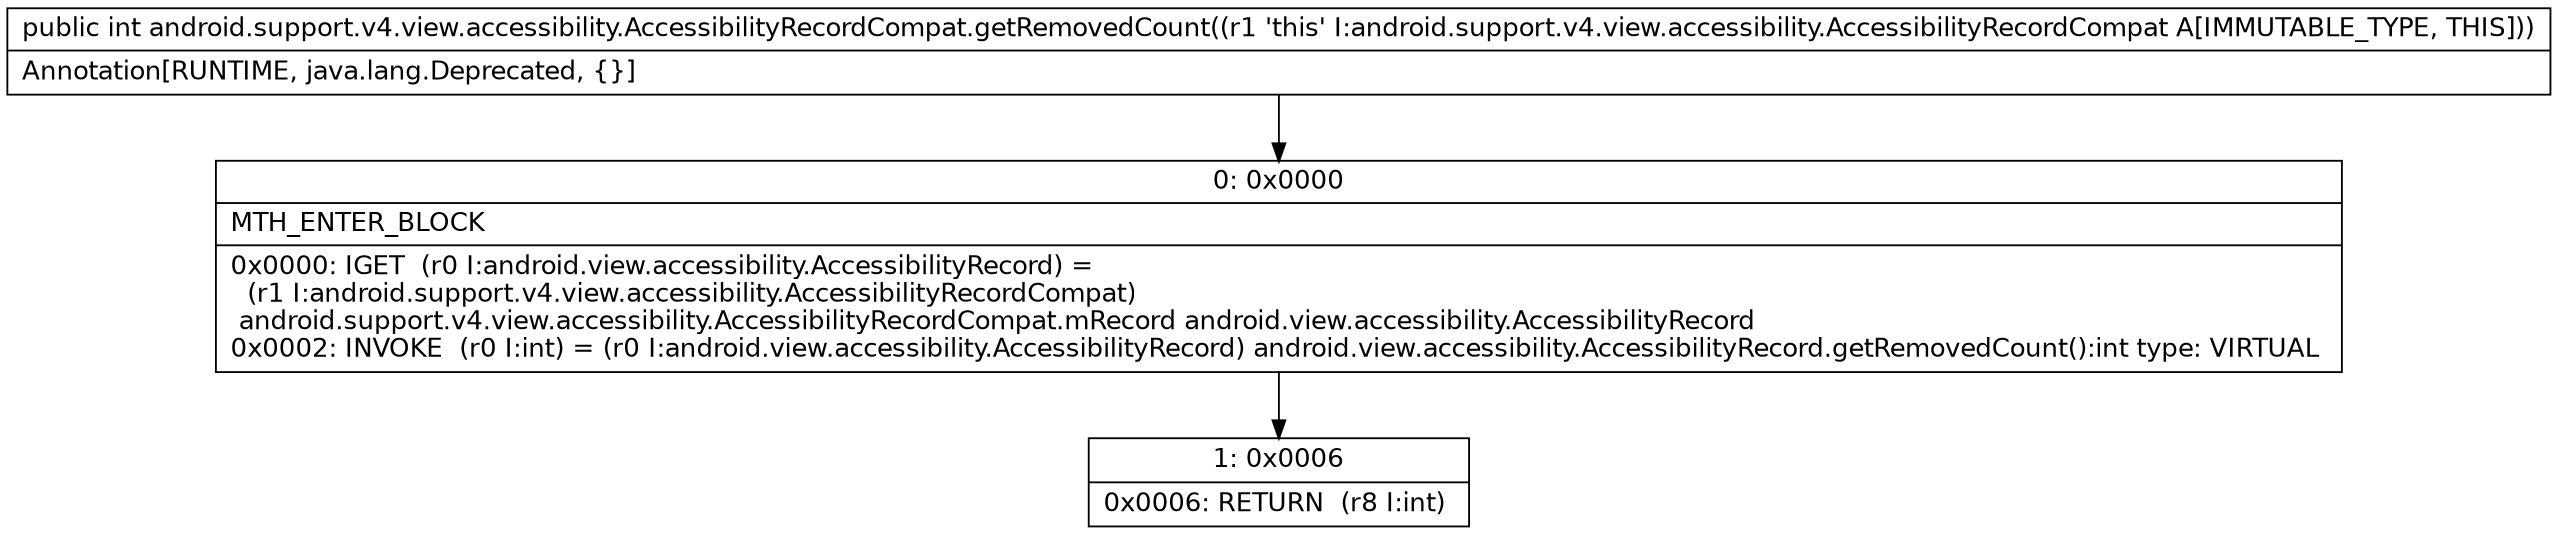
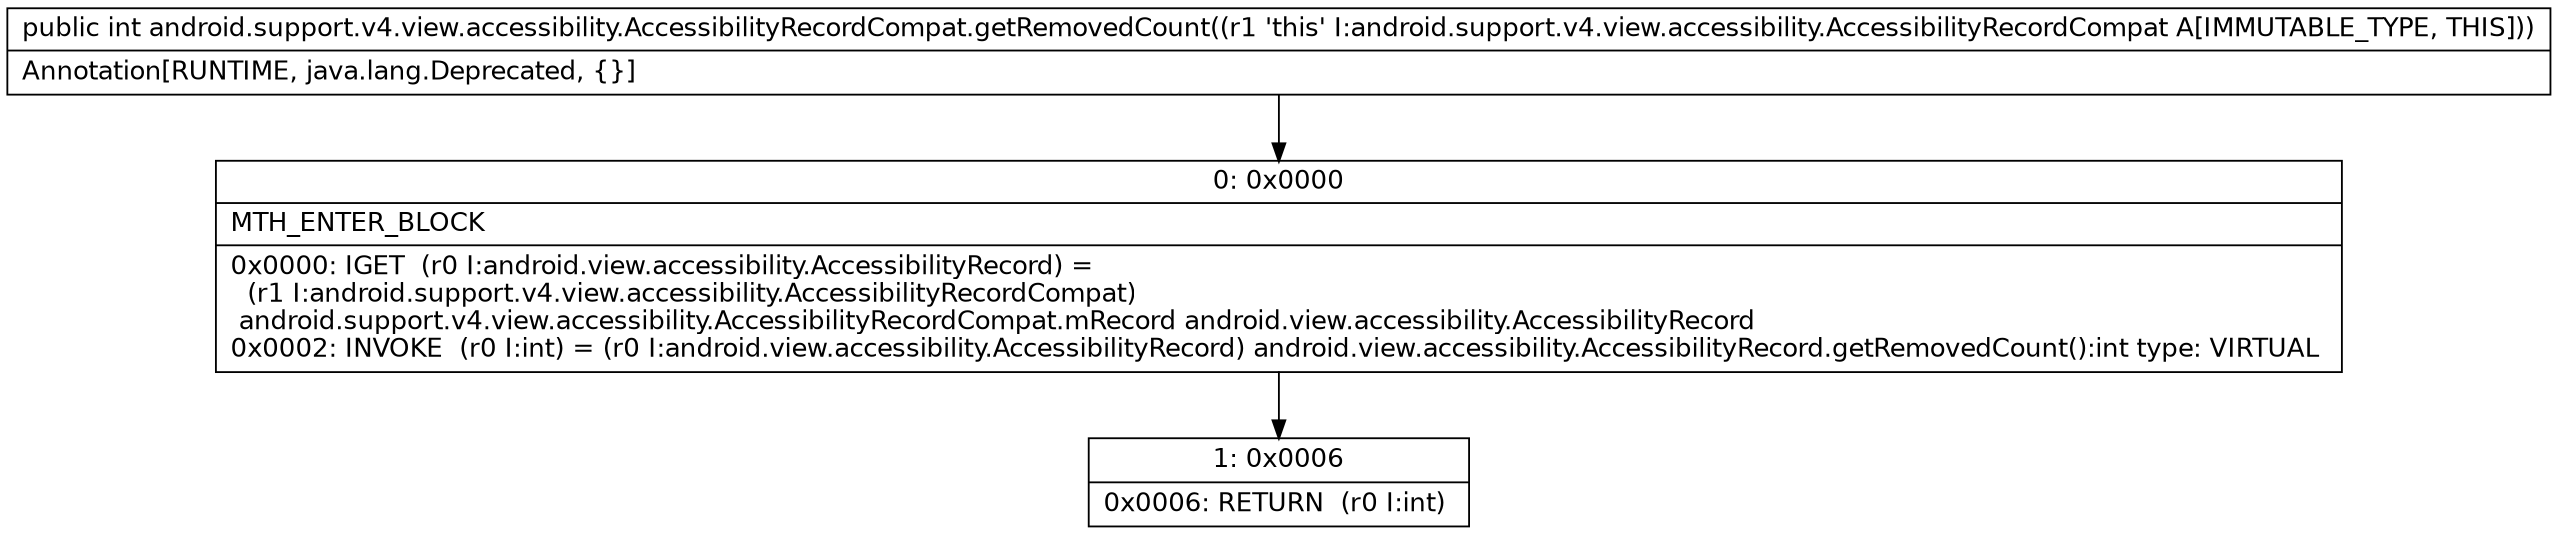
(1279, 503) -> (1279, 503)
